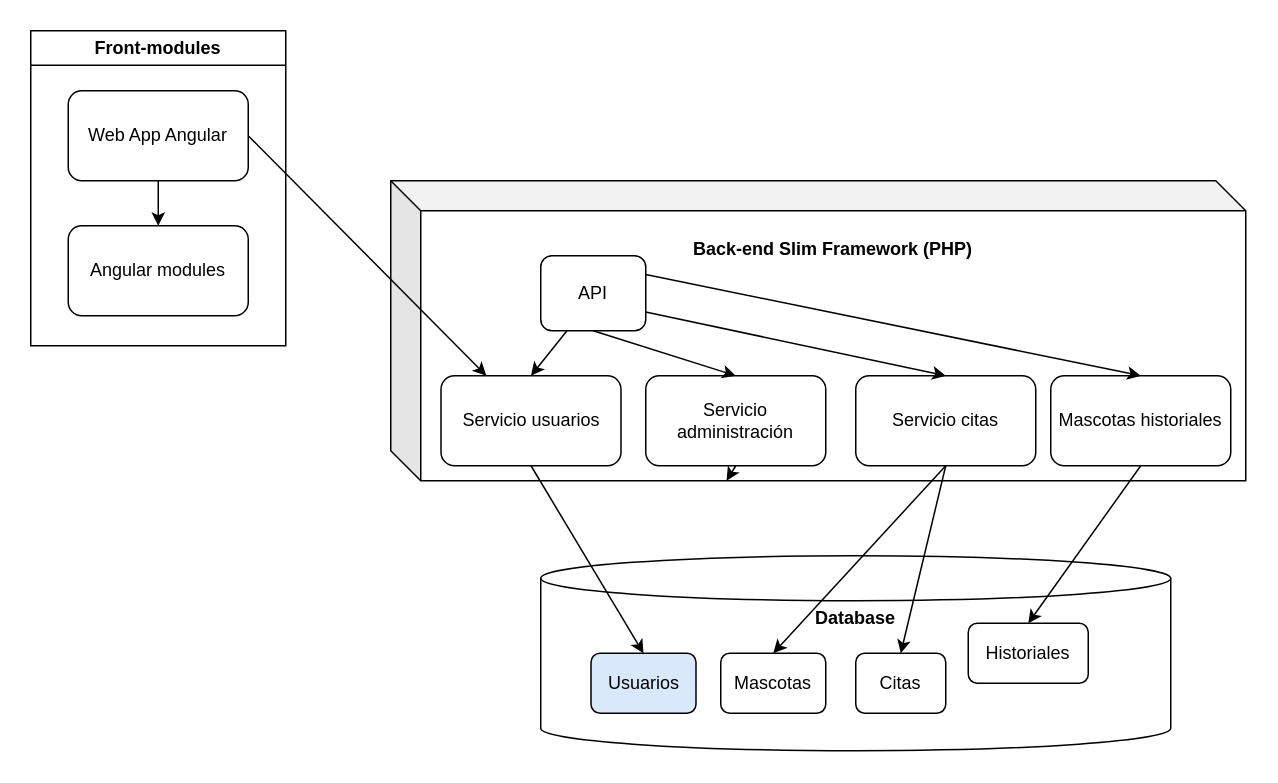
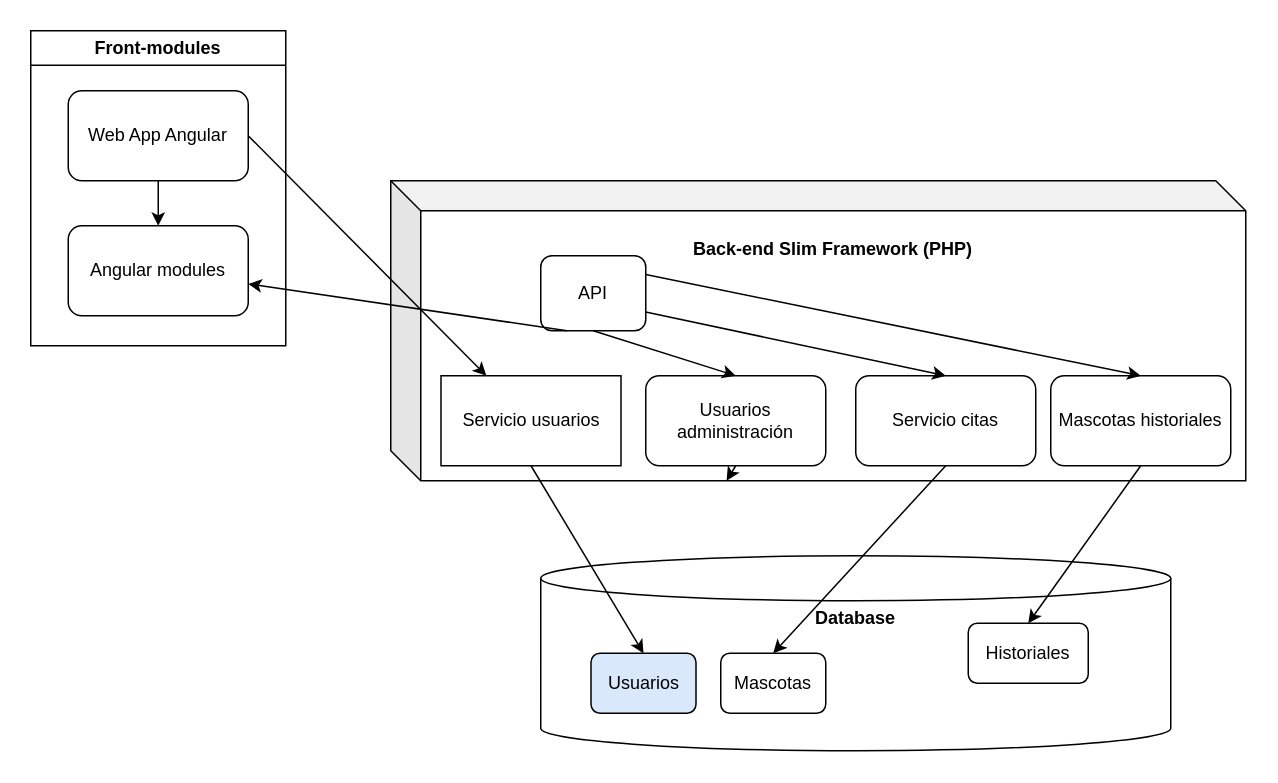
(552, 350) -> (412, 308)
(531, 421) -> (531, 421)
(736, 421) -> (736, 421)
(924, 555) -> none
(901, 683) -> none
